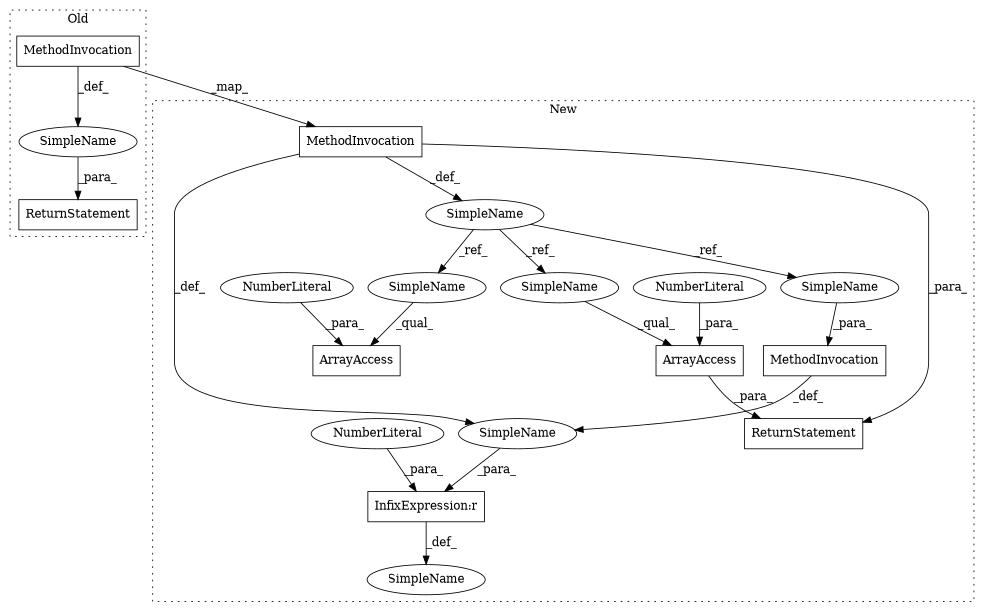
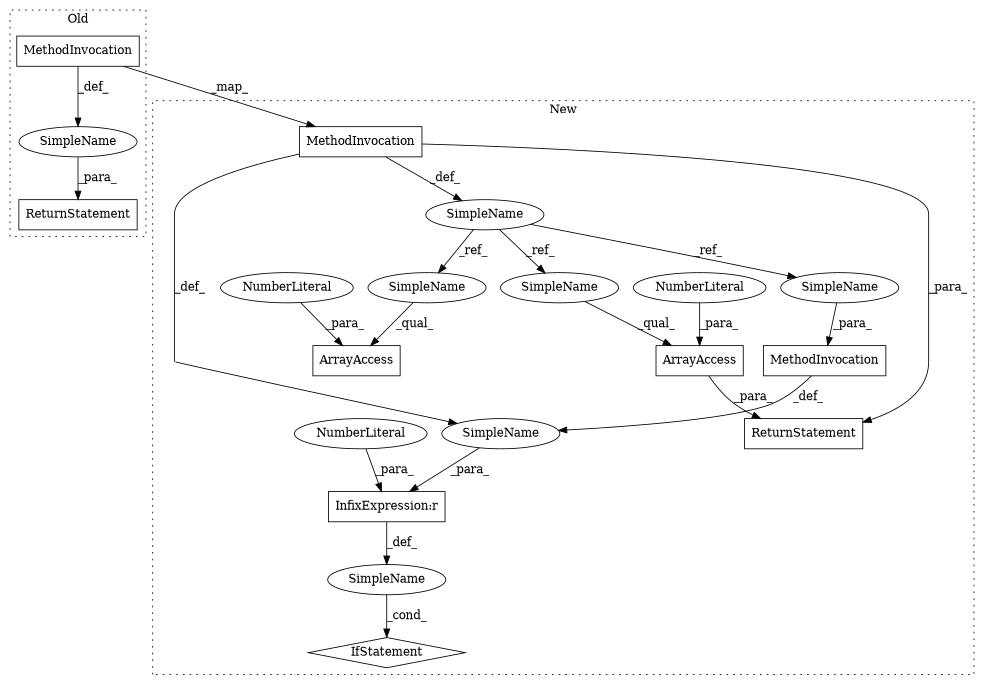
none -> (387, 653)
